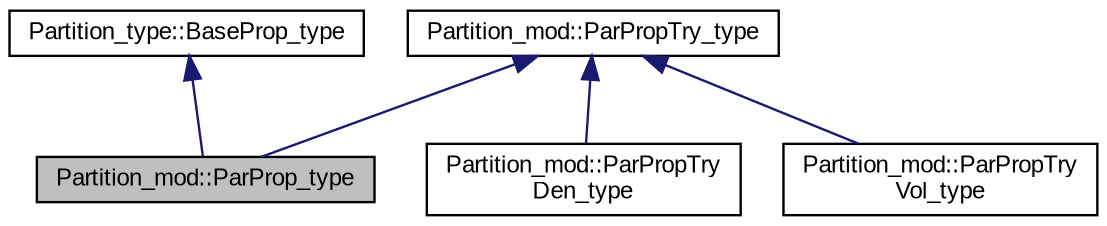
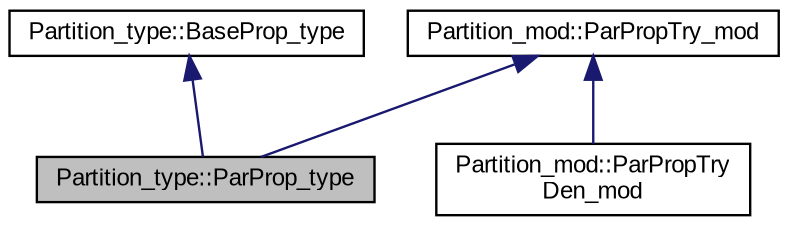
(593, 33) -> (593, 33)
(206, 180) -> (206, 180)
(584, 180) -> (593, 180)
(940, 180) -> none
